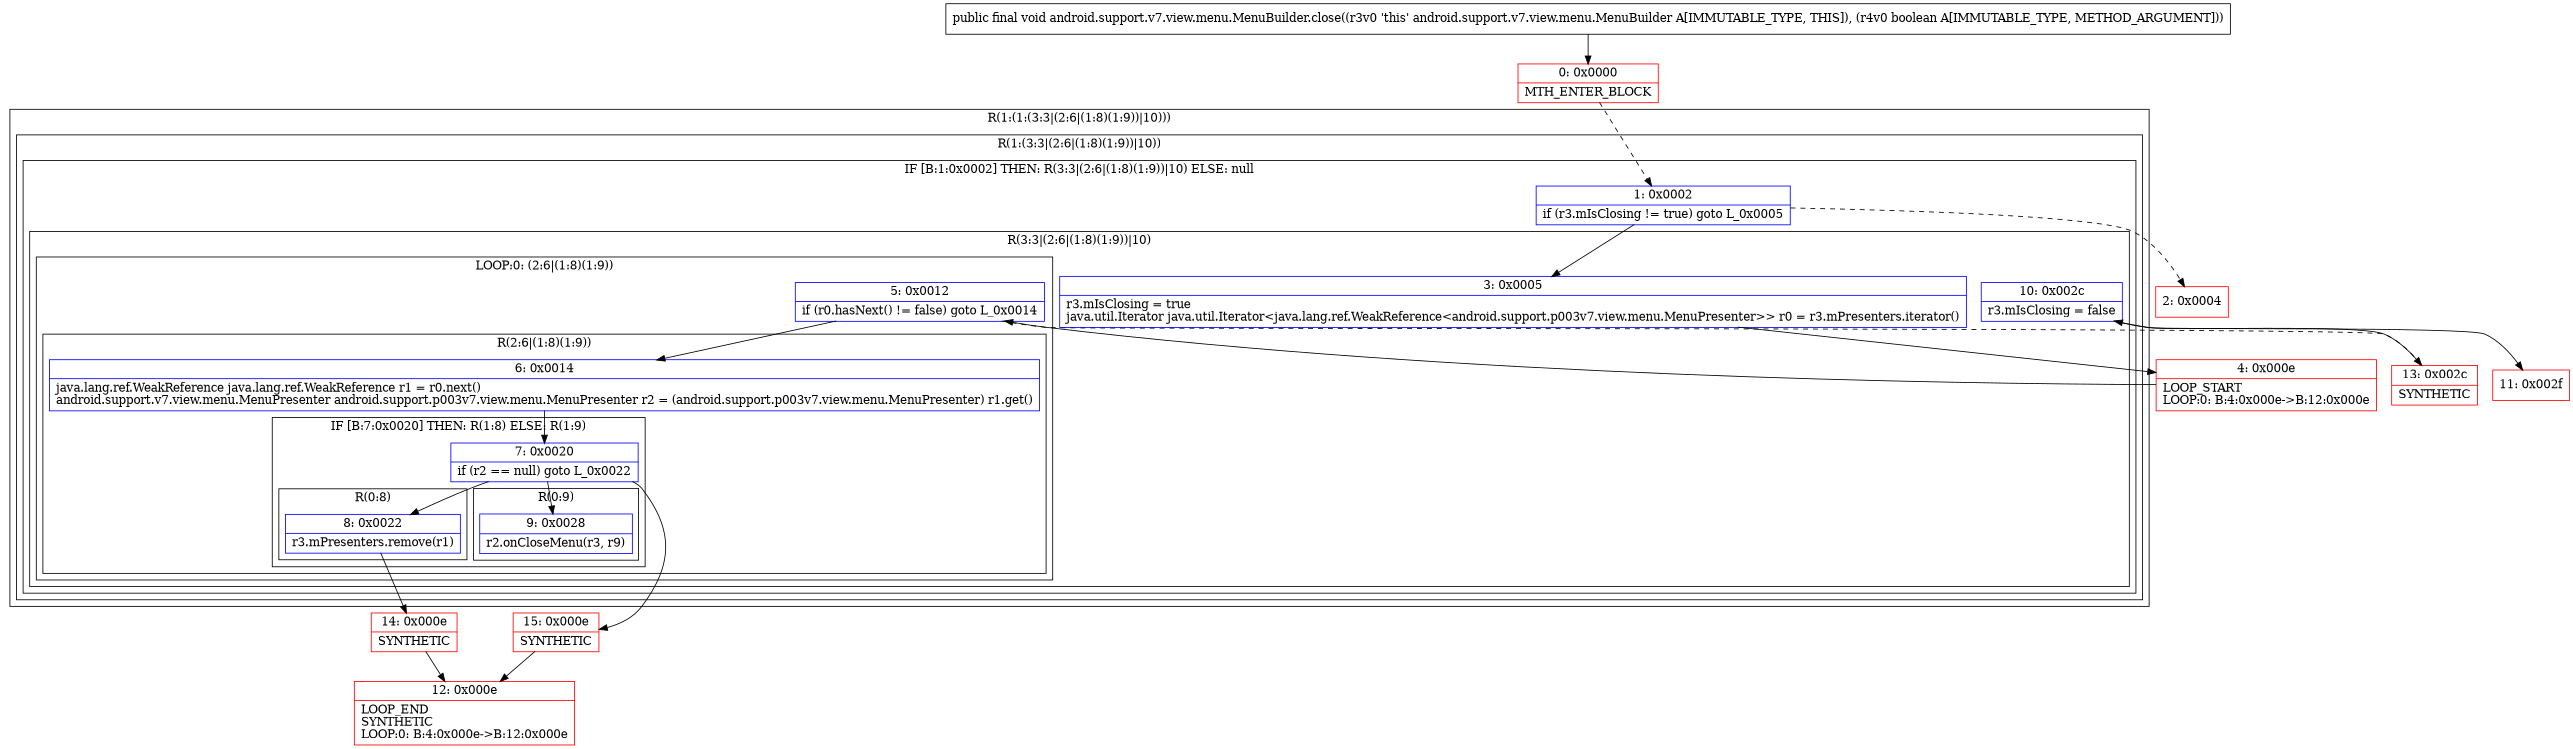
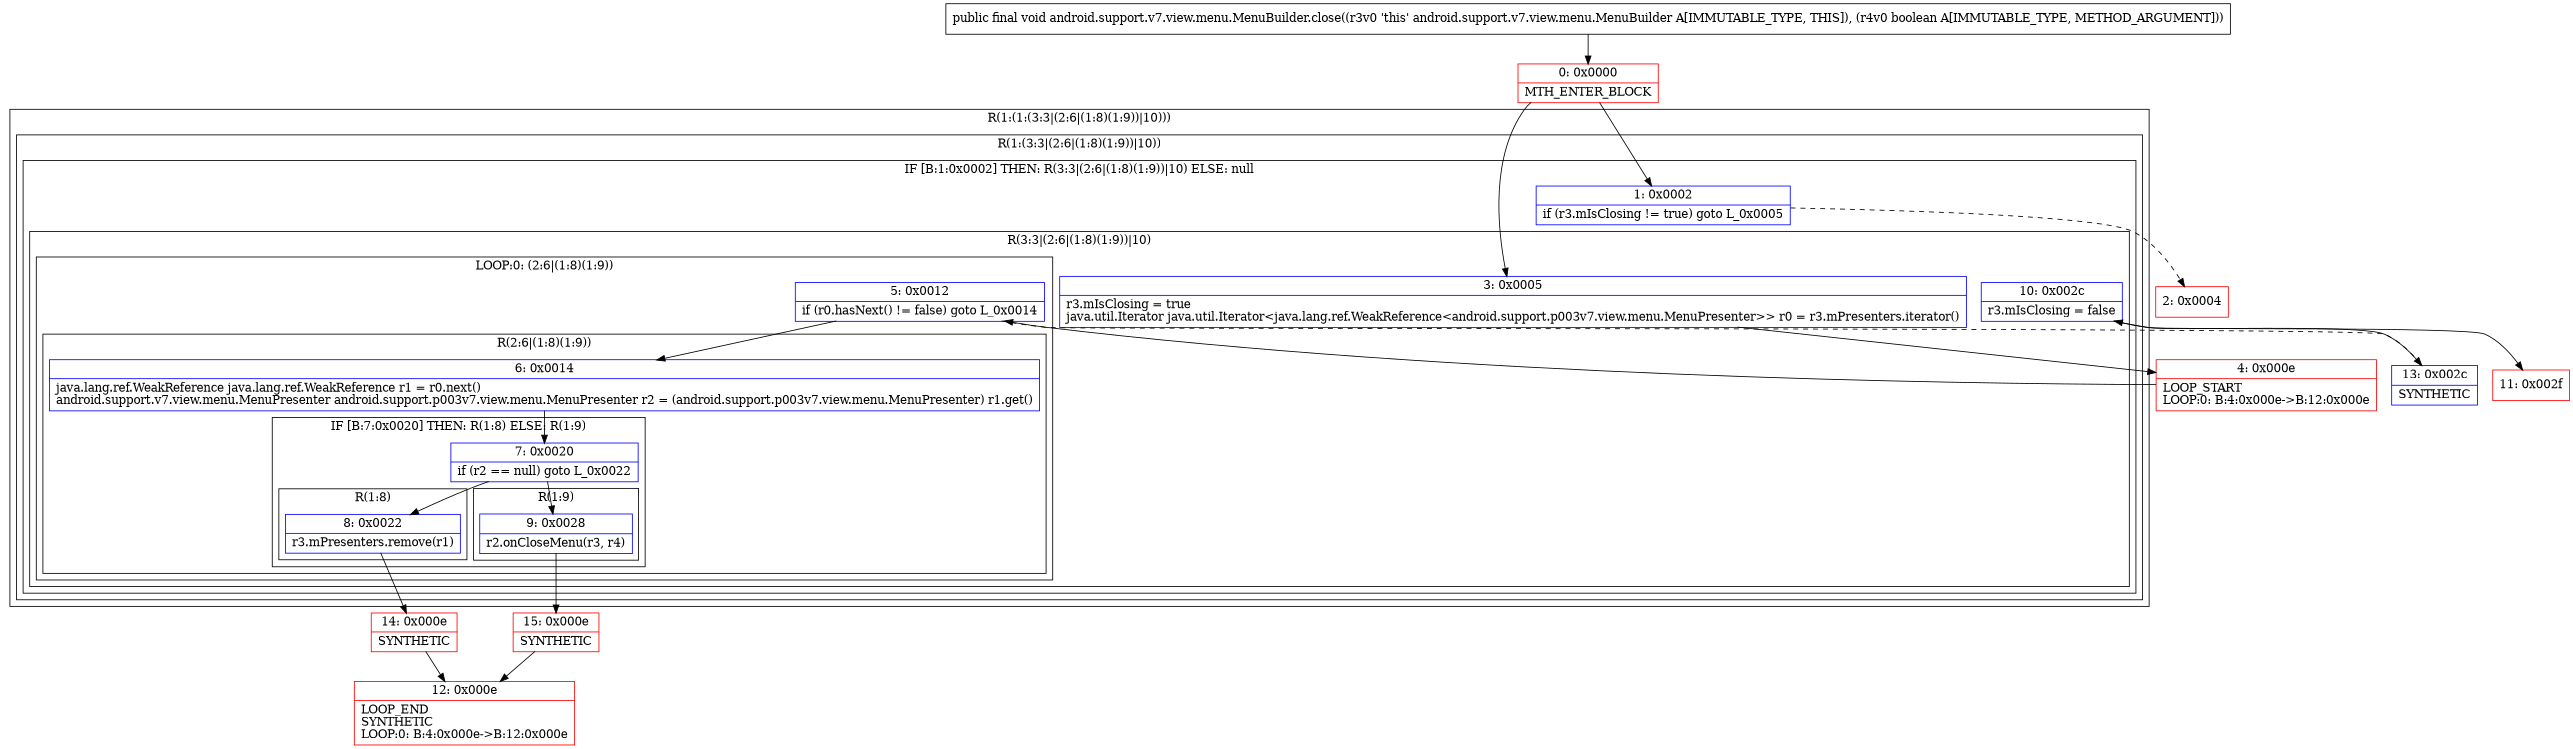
(1623, 141) -> (1623, 141)
(1596, 248) -> (1500, 182)
(2435, 385) -> (2435, 385)
(373, 498) -> (373, 498)
(556, 498) -> (556, 498)
(556, 543) -> (556, 543)
(664, 562) -> (556, 579)
